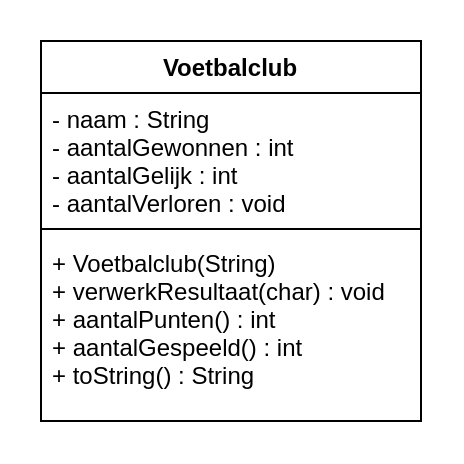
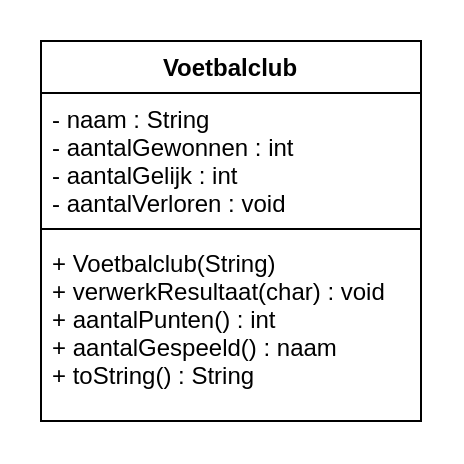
(181, 264) -> (181, 264)
